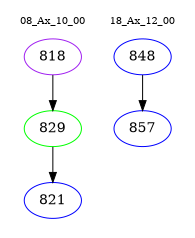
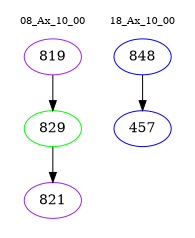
(143, 21) -> (143, 21)
(53, 57) -> (53, 57)
(143, 129) -> (143, 129)
(53, 200) -> (53, 200)
